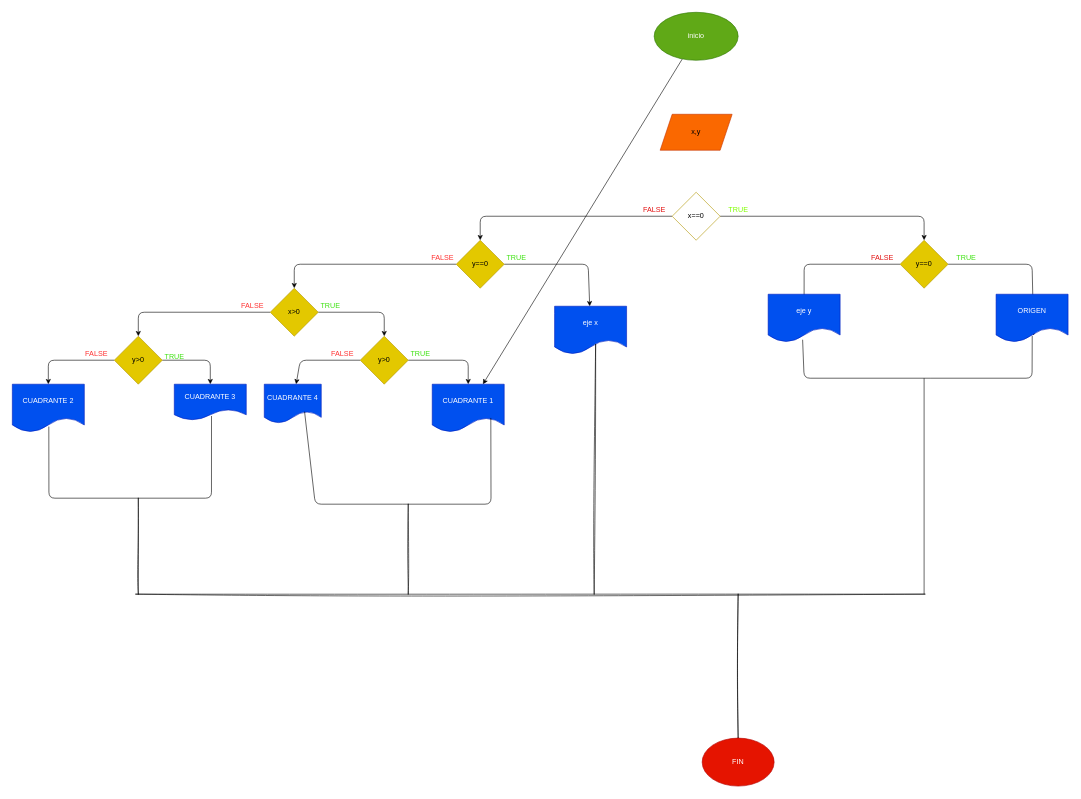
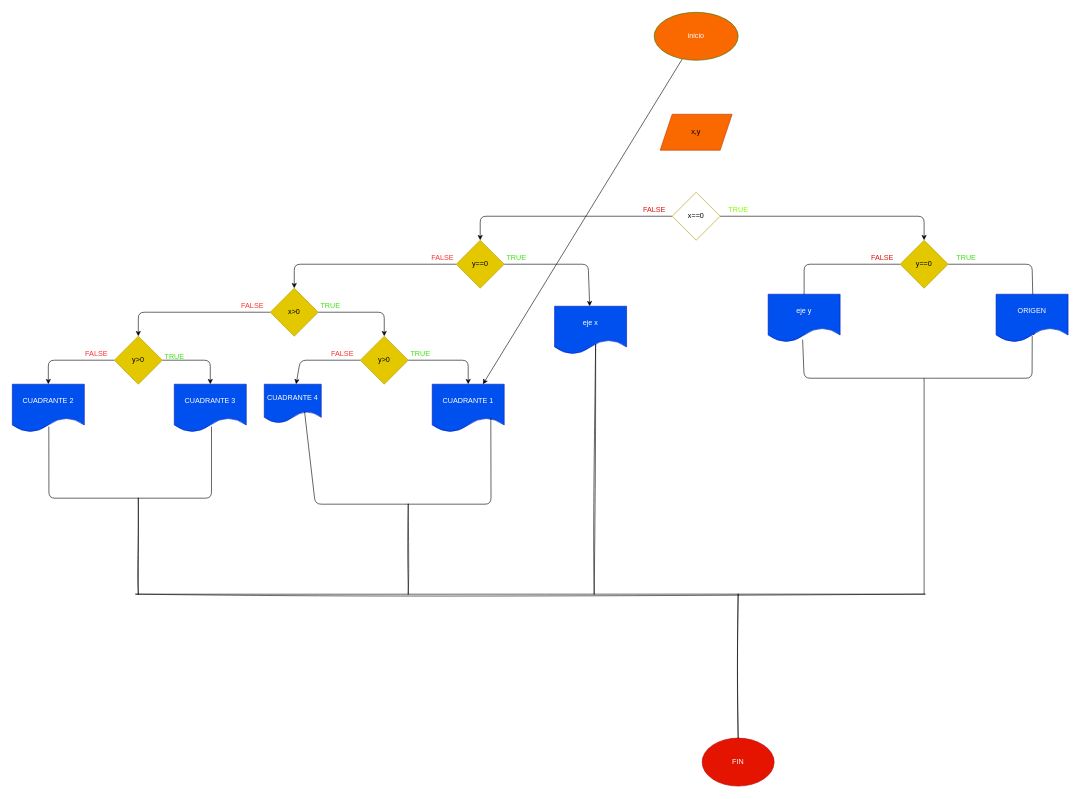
(696, 36) -> (696, 36)
(210, 402) -> (210, 408)
